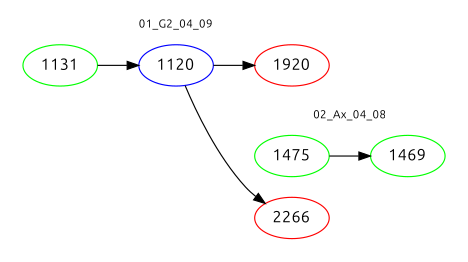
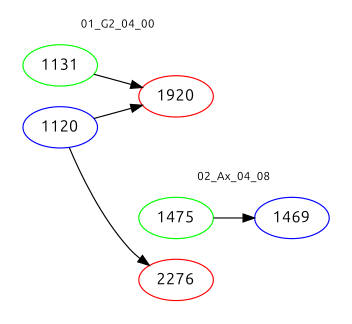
(176, 25) -> (118, 25)
(112, 65) -> (113, 79)
(408, 156) -> (292, 218)
(292, 218) -> (176, 280)
